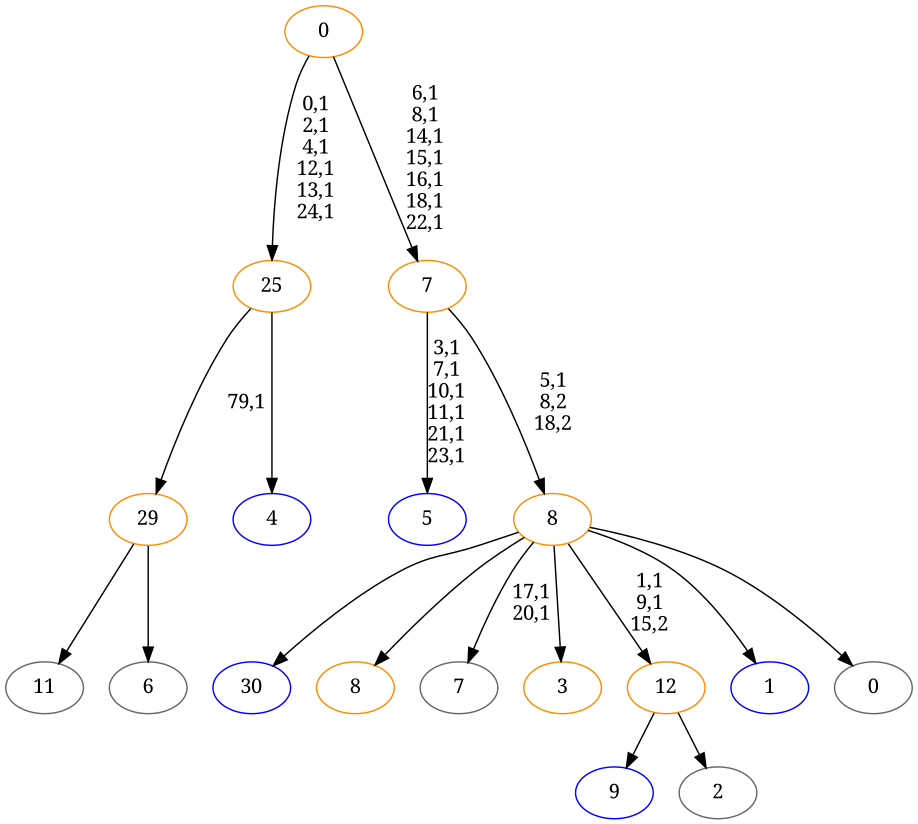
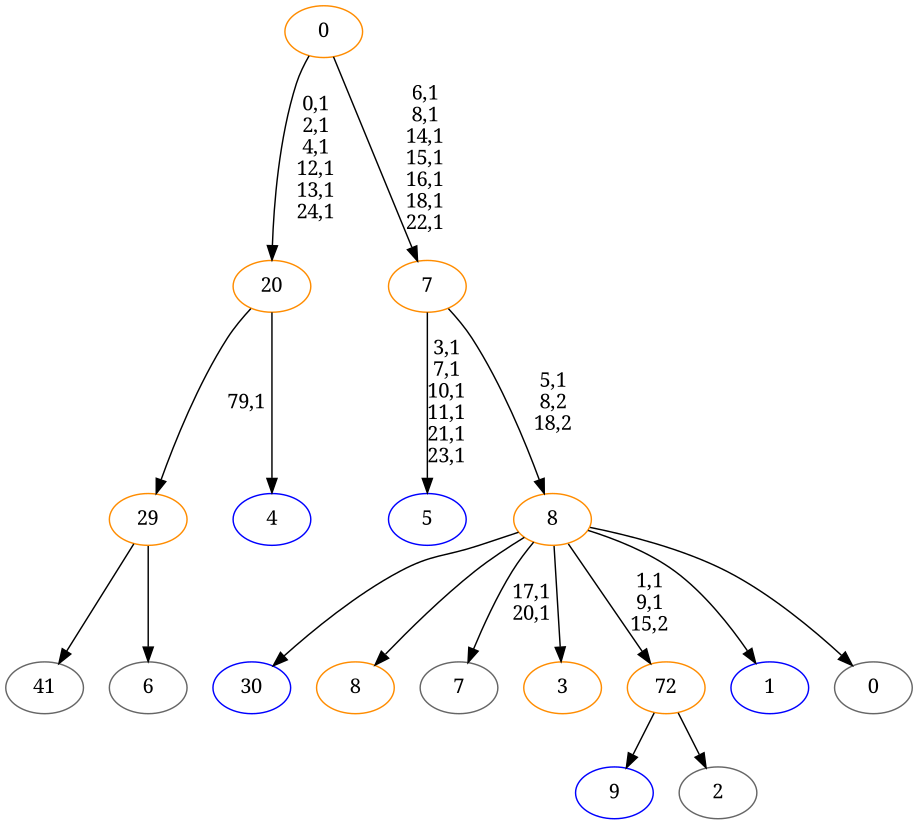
(272, 286) -> (272, 286)
(45, 688) -> (45, 688)
(666, 688) -> (666, 688)
